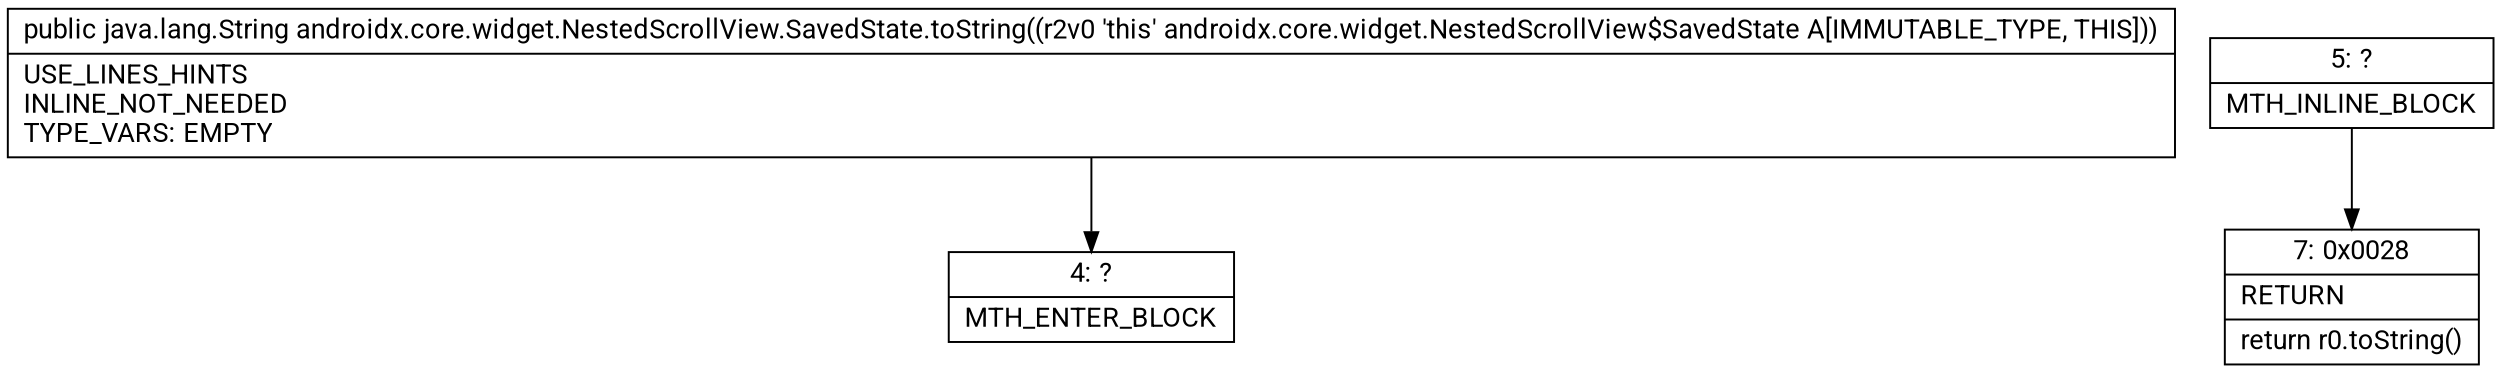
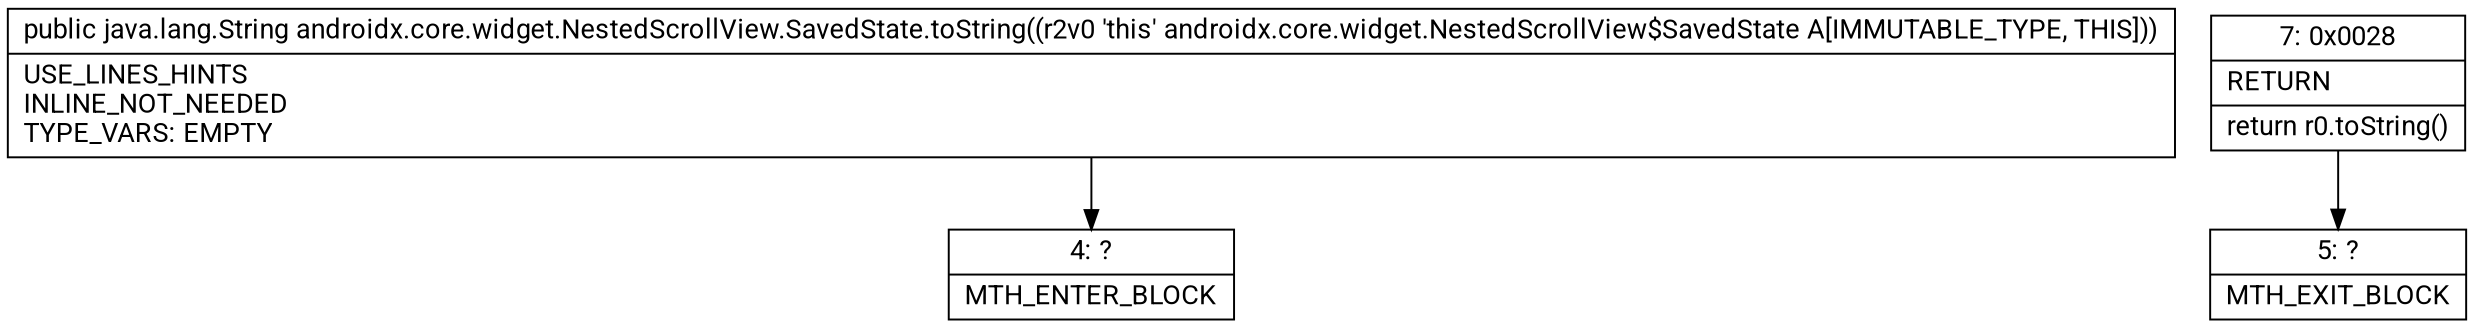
(2352, 105) -> (2338, 296)
(2352, 169) -> (2338, 180)
